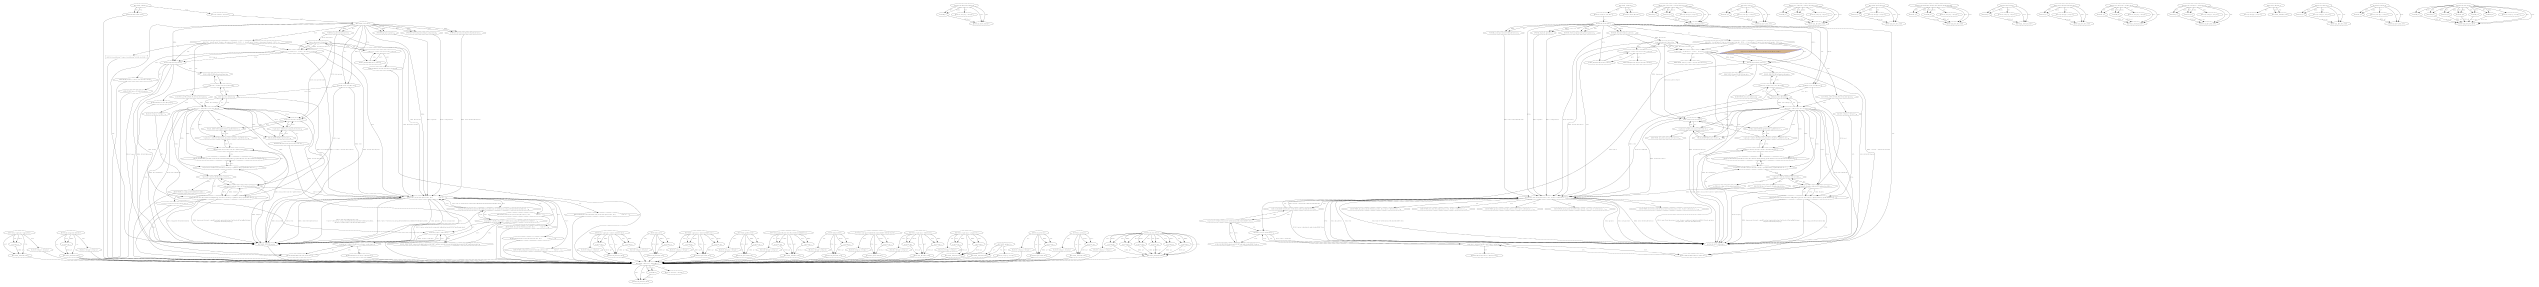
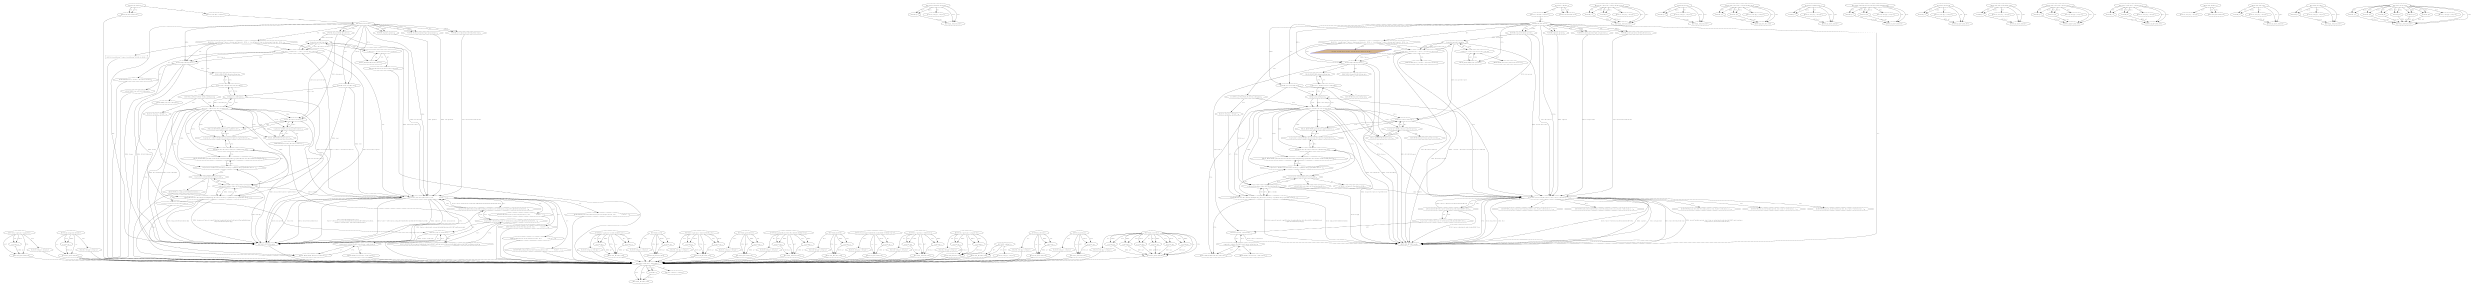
(1237, 244) -> none
